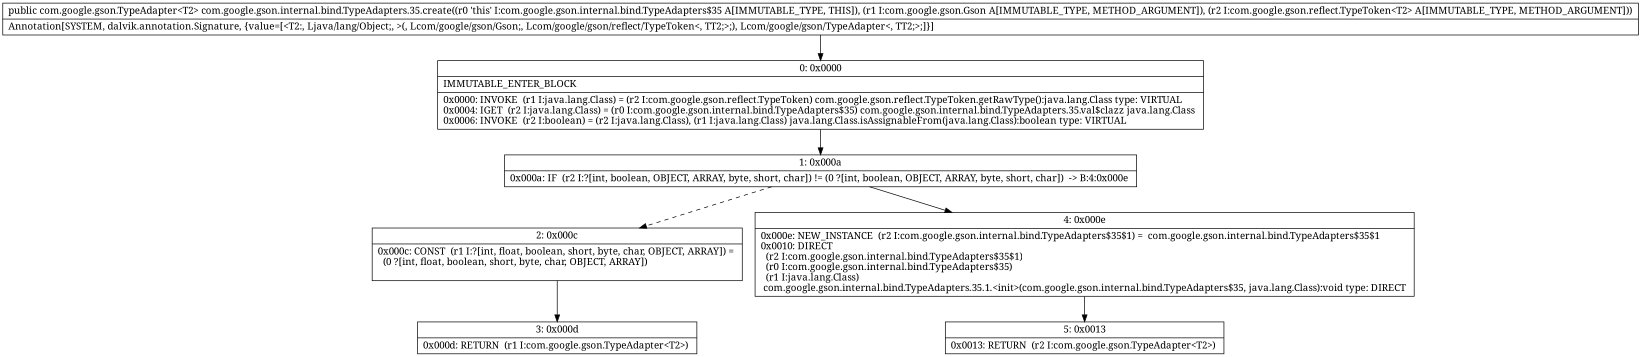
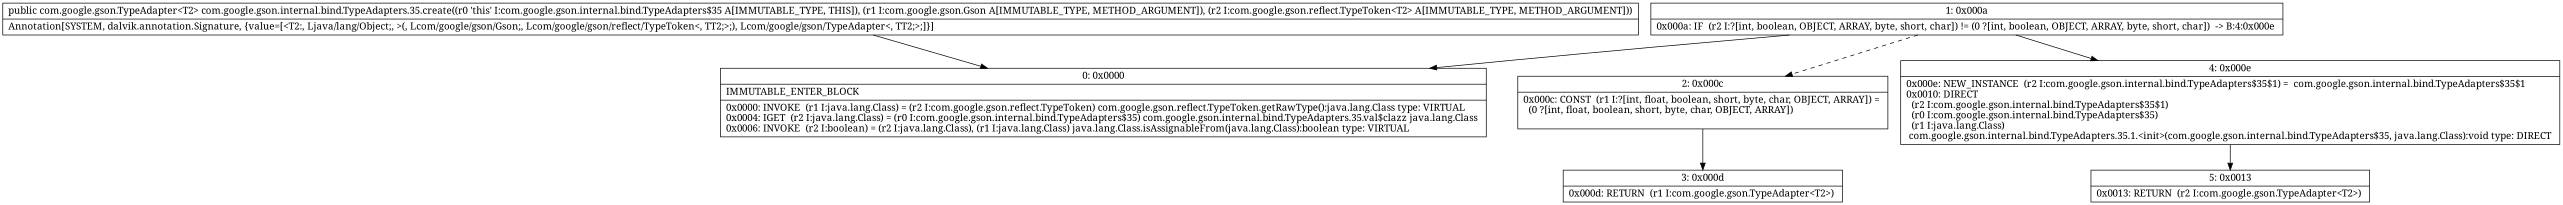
(821, 139) -> (1613, 51)
